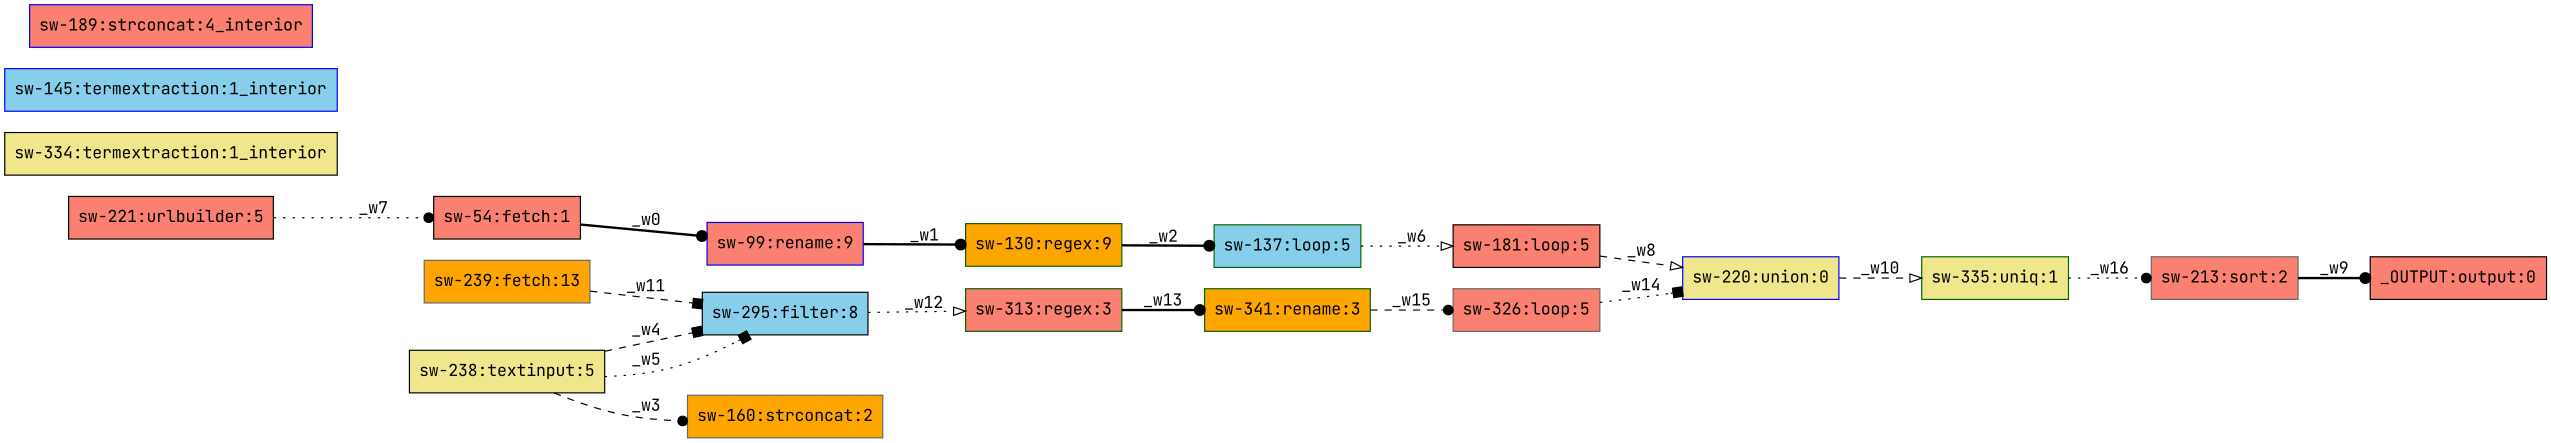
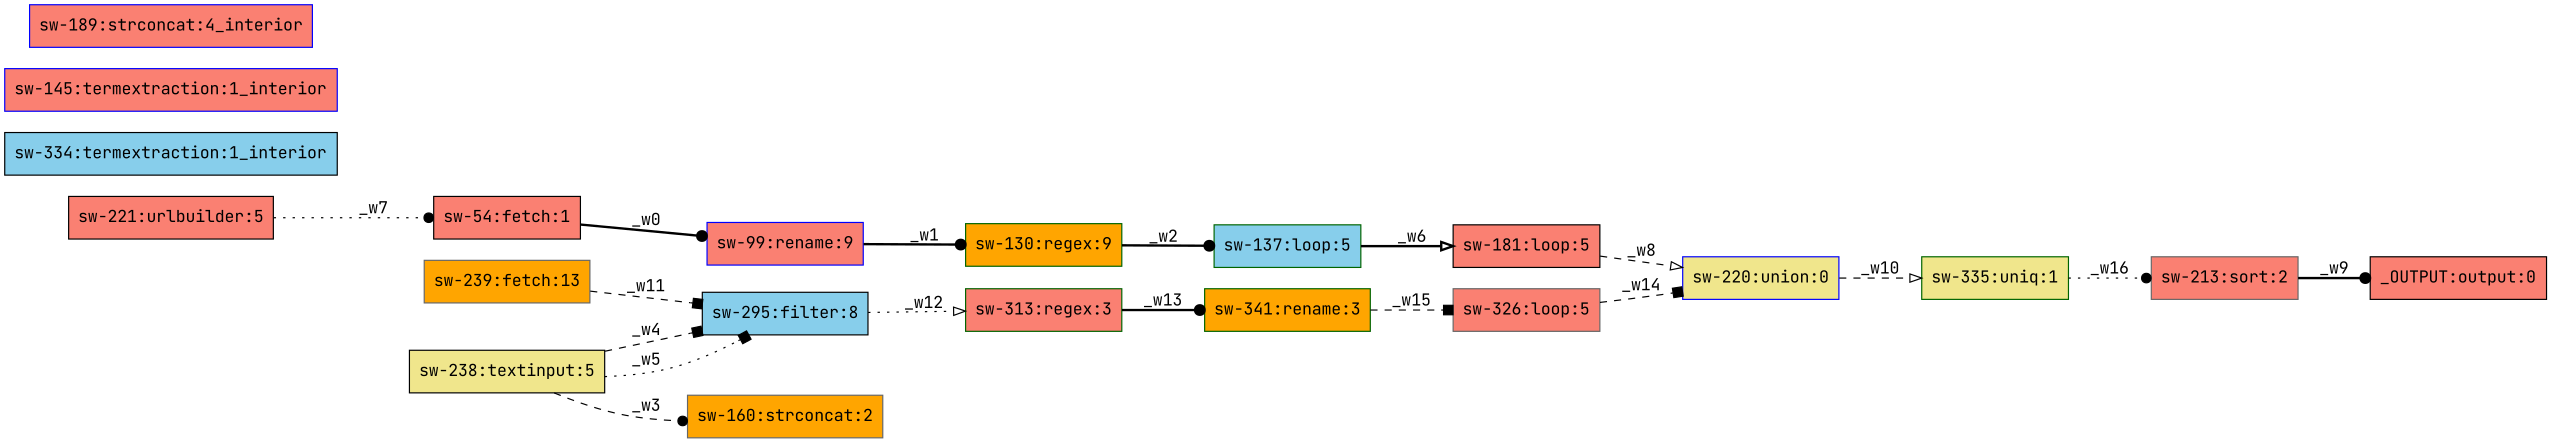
(171, 90) -> (171, 90)
(171, 154) -> (171, 154)
(1401, 246) -> (1401, 246)
(1635, 298) -> (1635, 298)
(1407, 310) -> (1406, 310)
